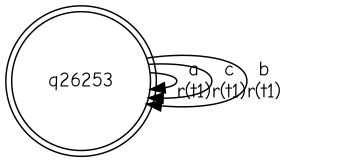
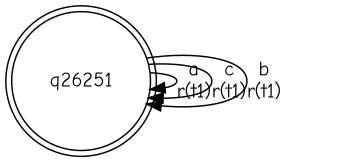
(81, 81) -> (81, 81)
